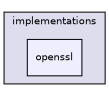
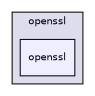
(55, 22) -> (48, 22)
